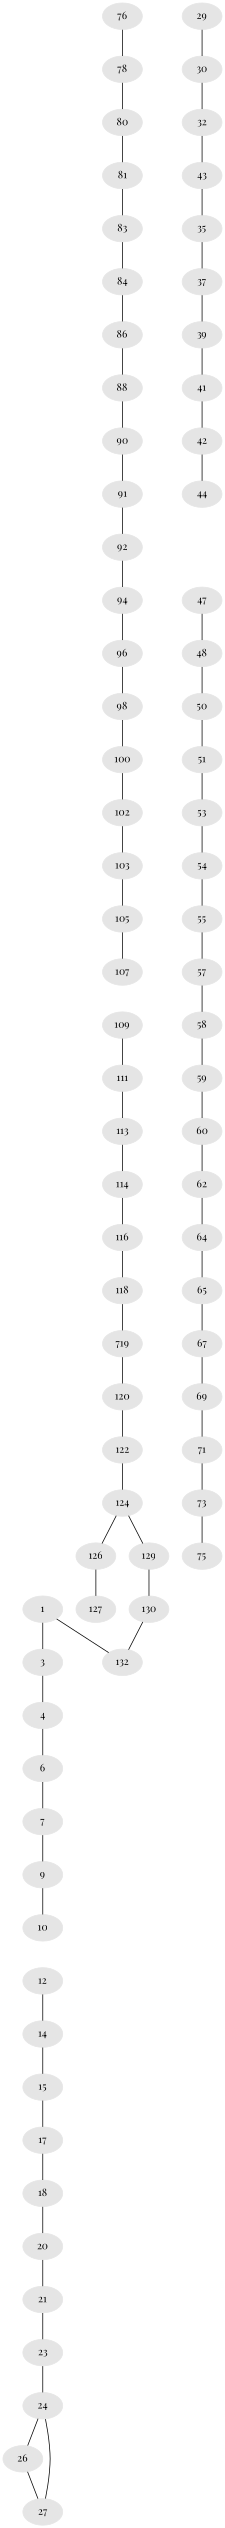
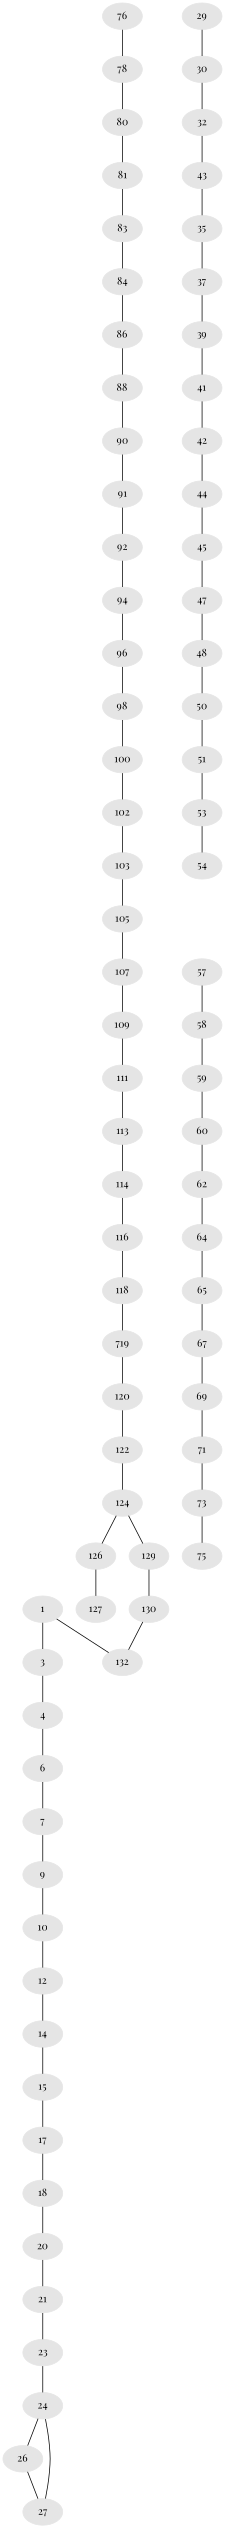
none -> (202, 547)
(202, 919) -> none
none -> (122, 999)
none -> (43, 1954)
